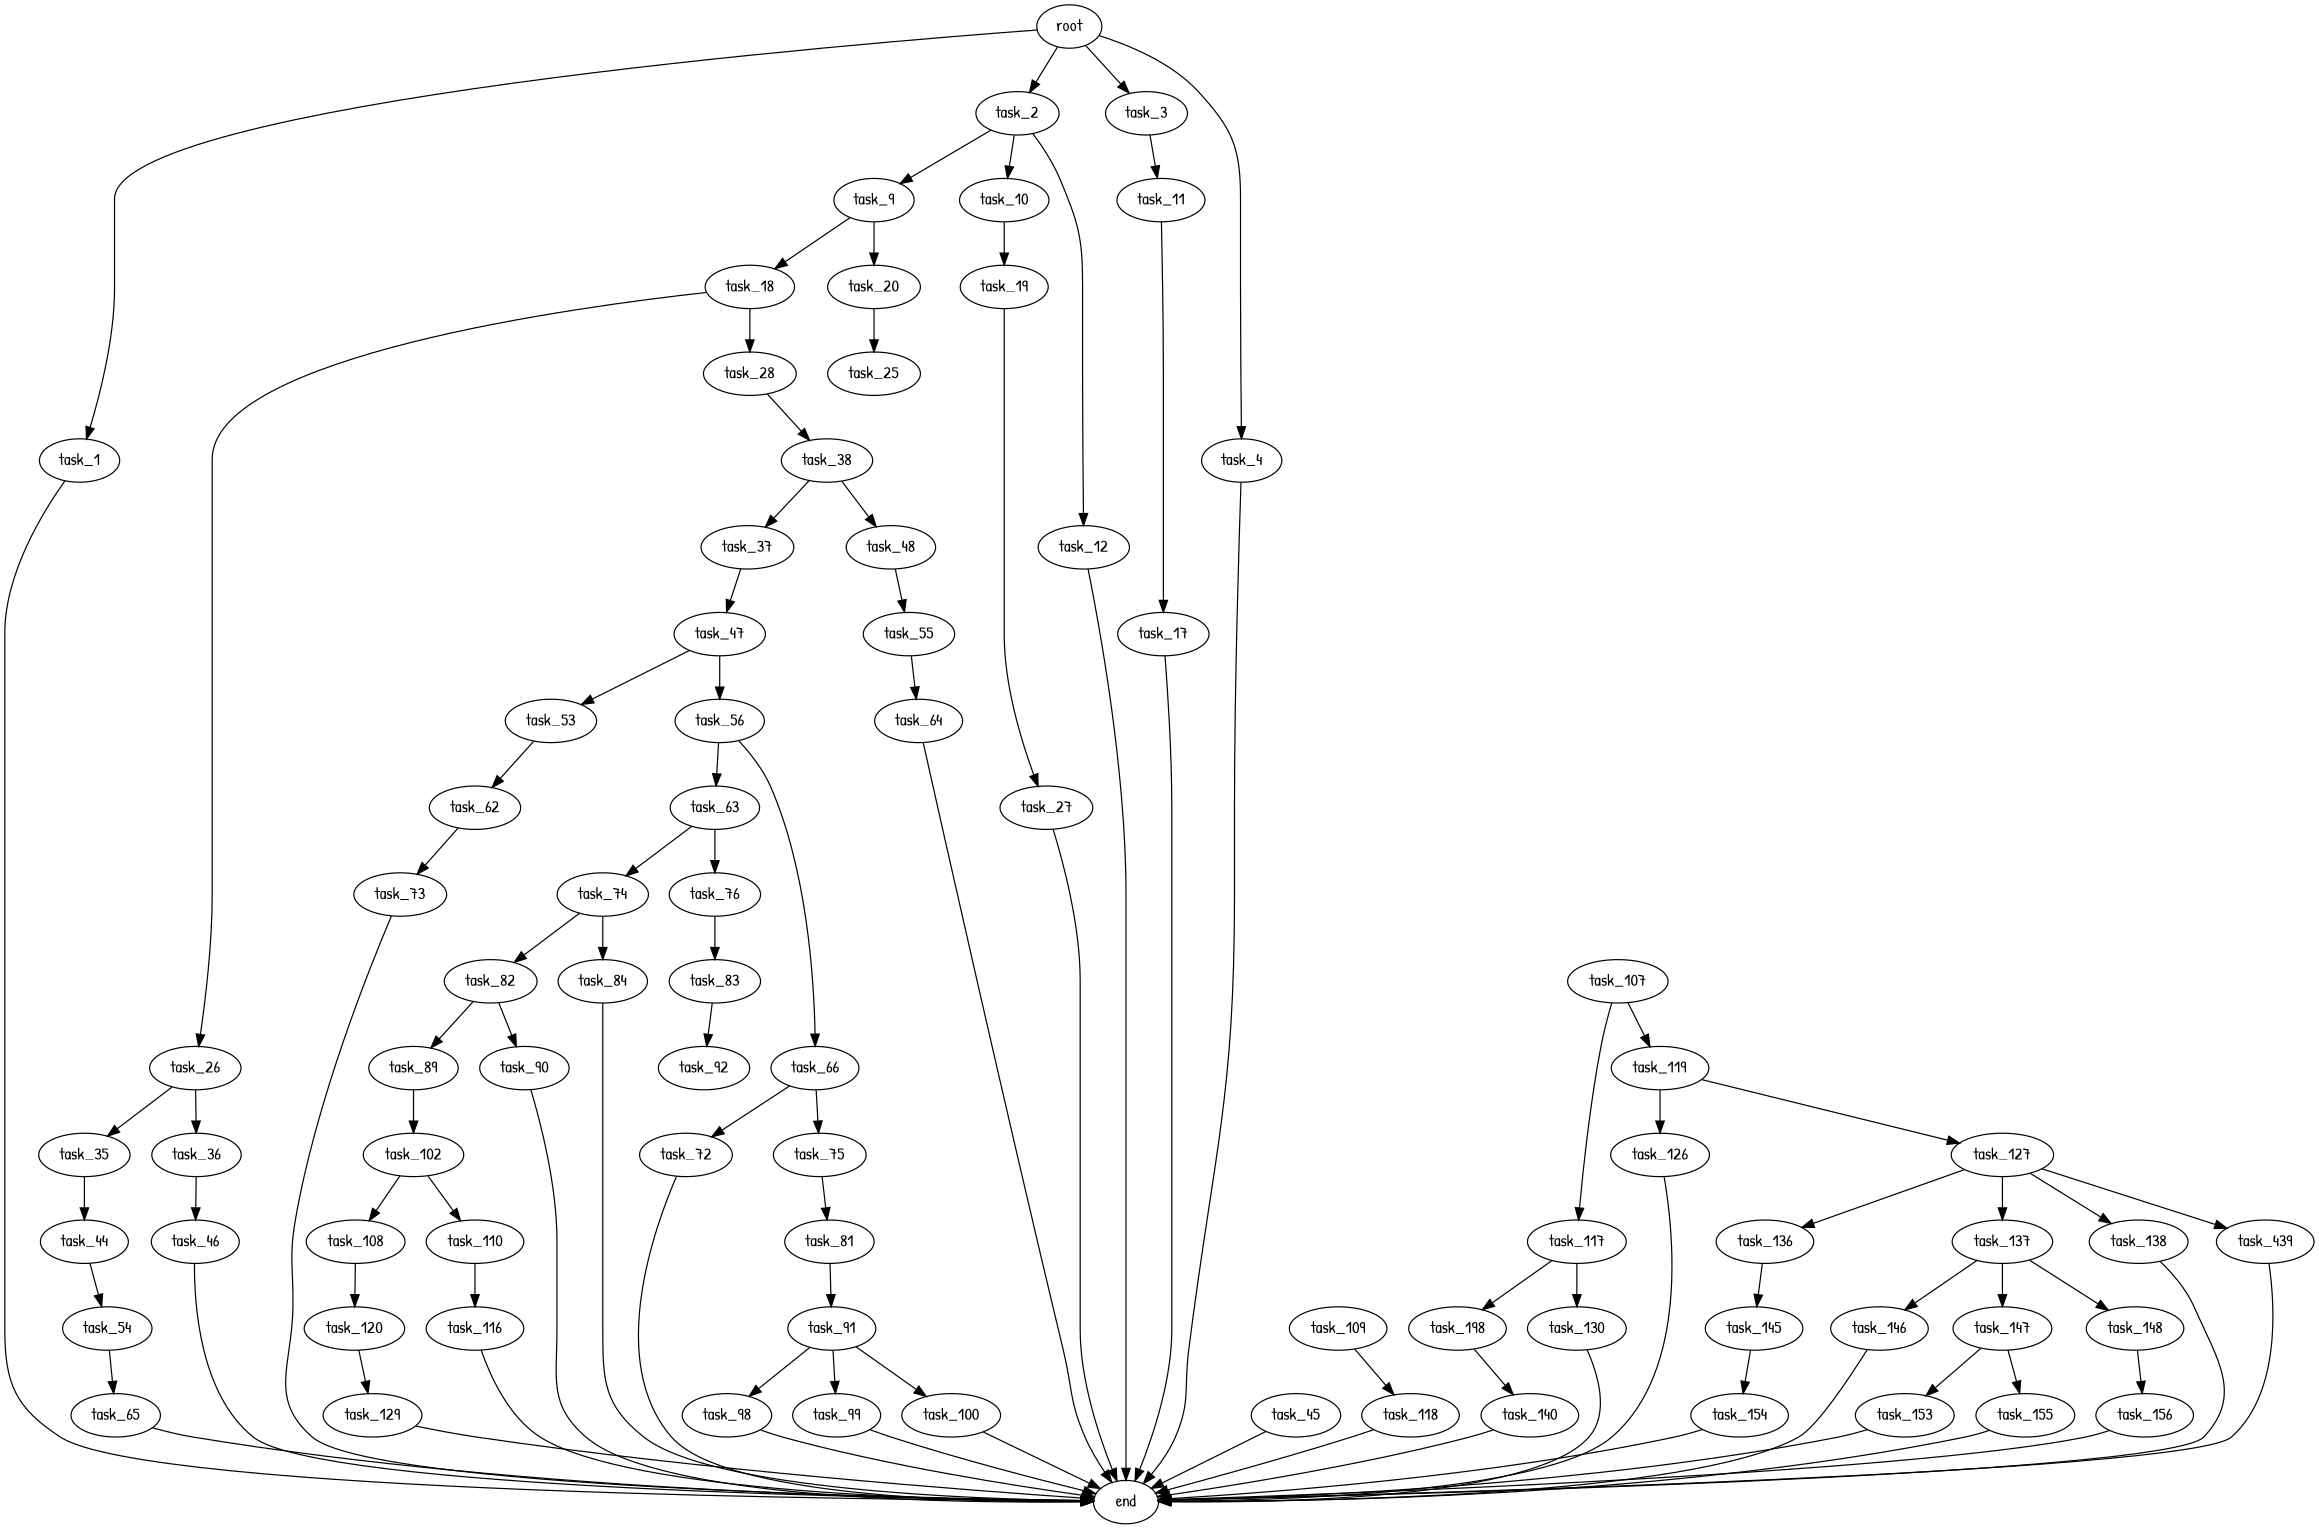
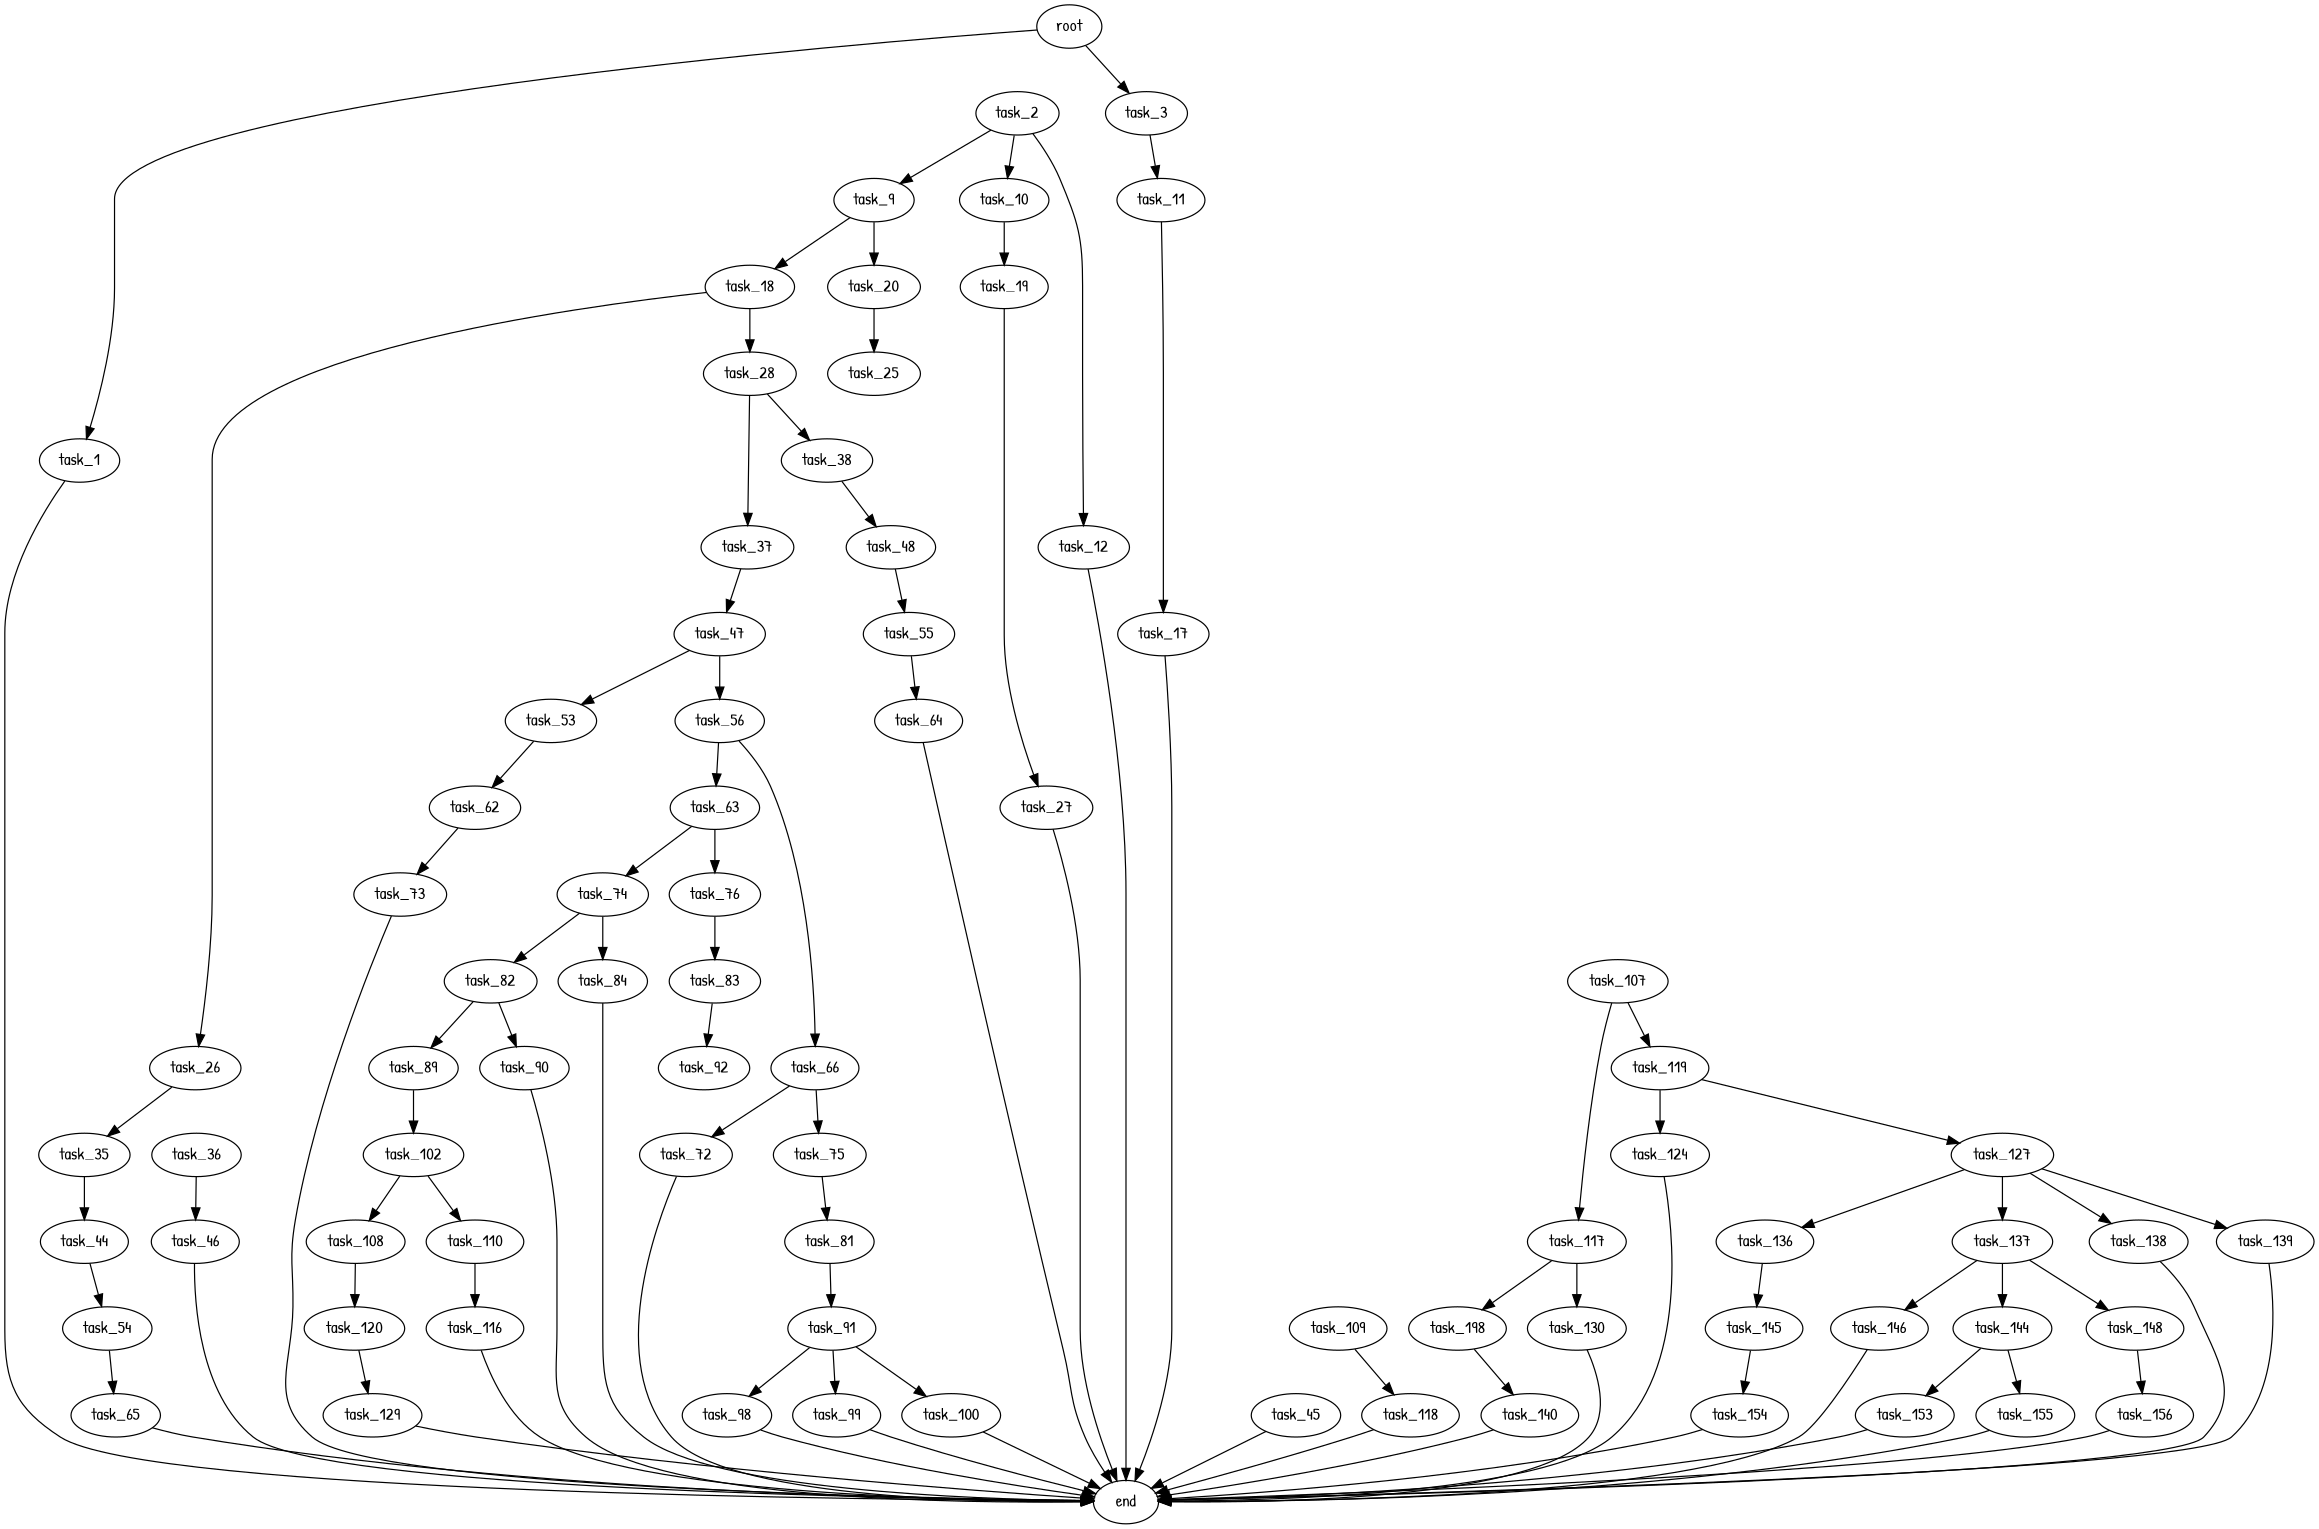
(1047, 65) -> none
(1242, 461) -> none
(791, 499) -> (749, 454)
(196, 1106) -> none
(1660, 1155) -> (1660, 1155)
(2265, 1242) -> (2265, 1242)
(2002, 1329) -> (2002, 1329)
